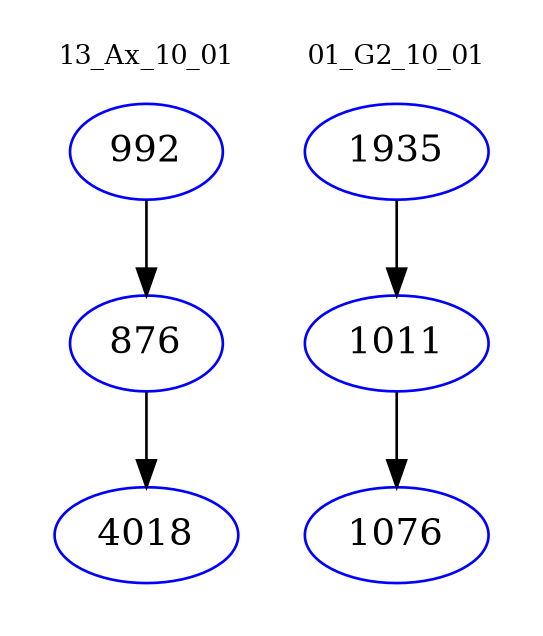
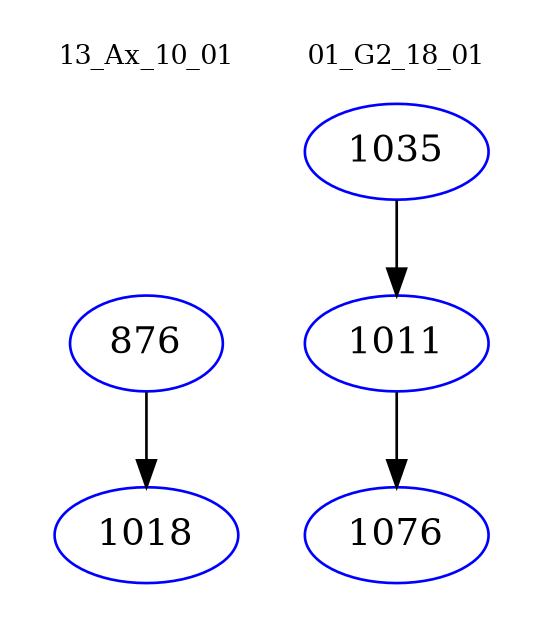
(397, 57) -> (397, 57)
(146, 152) -> none
(397, 152) -> (397, 152)
(146, 535) -> (146, 535)
